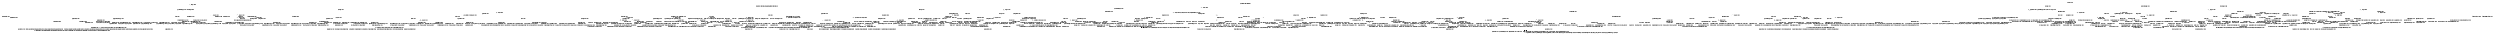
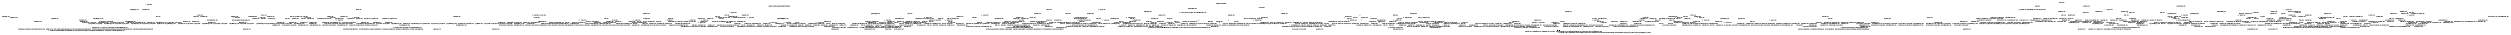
none -> (700, 21)
